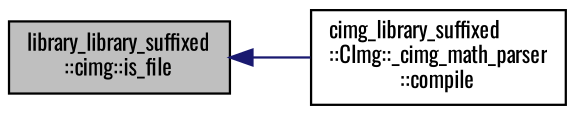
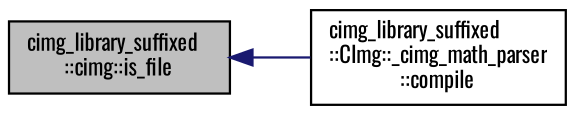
(119, 57) -> (119, 57)
